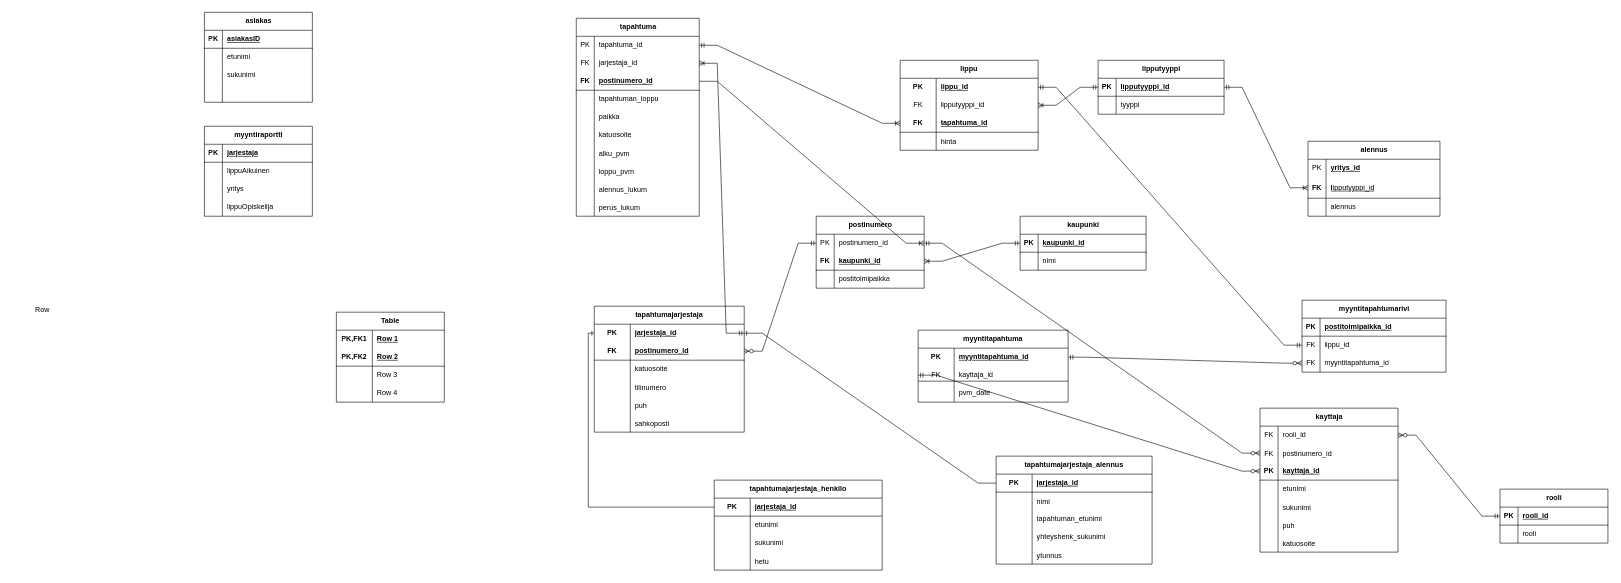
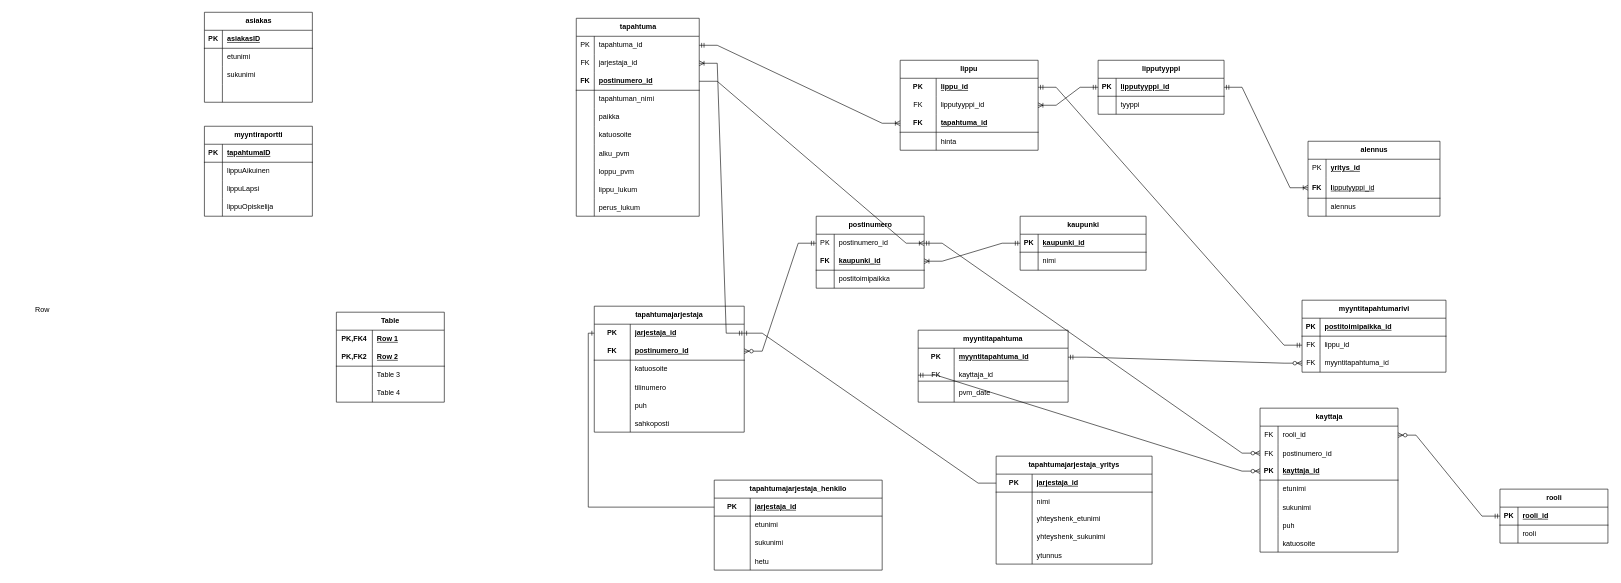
(630, 99) -> (627, 99)
(247, 153) -> (249, 153)
(238, 189) -> (244, 189)
(623, 190) -> (618, 190)
(354, 339) -> (354, 339)
(386, 375) -> (389, 375)
(386, 393) -> (389, 393)
(1074, 465) -> (1074, 465)
(1072, 519) -> (1072, 519)
